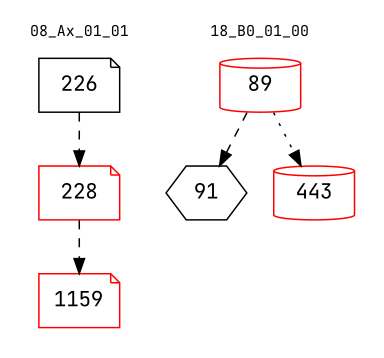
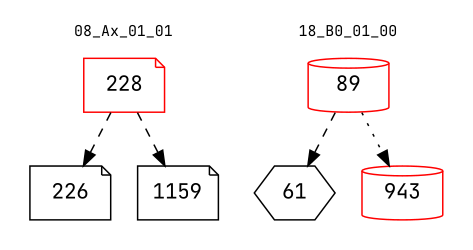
(79, 132) -> (101, 132)
(206, 193) -> (295, 193)
(314, 193) -> (402, 193)
(79, 301) -> (178, 193)
